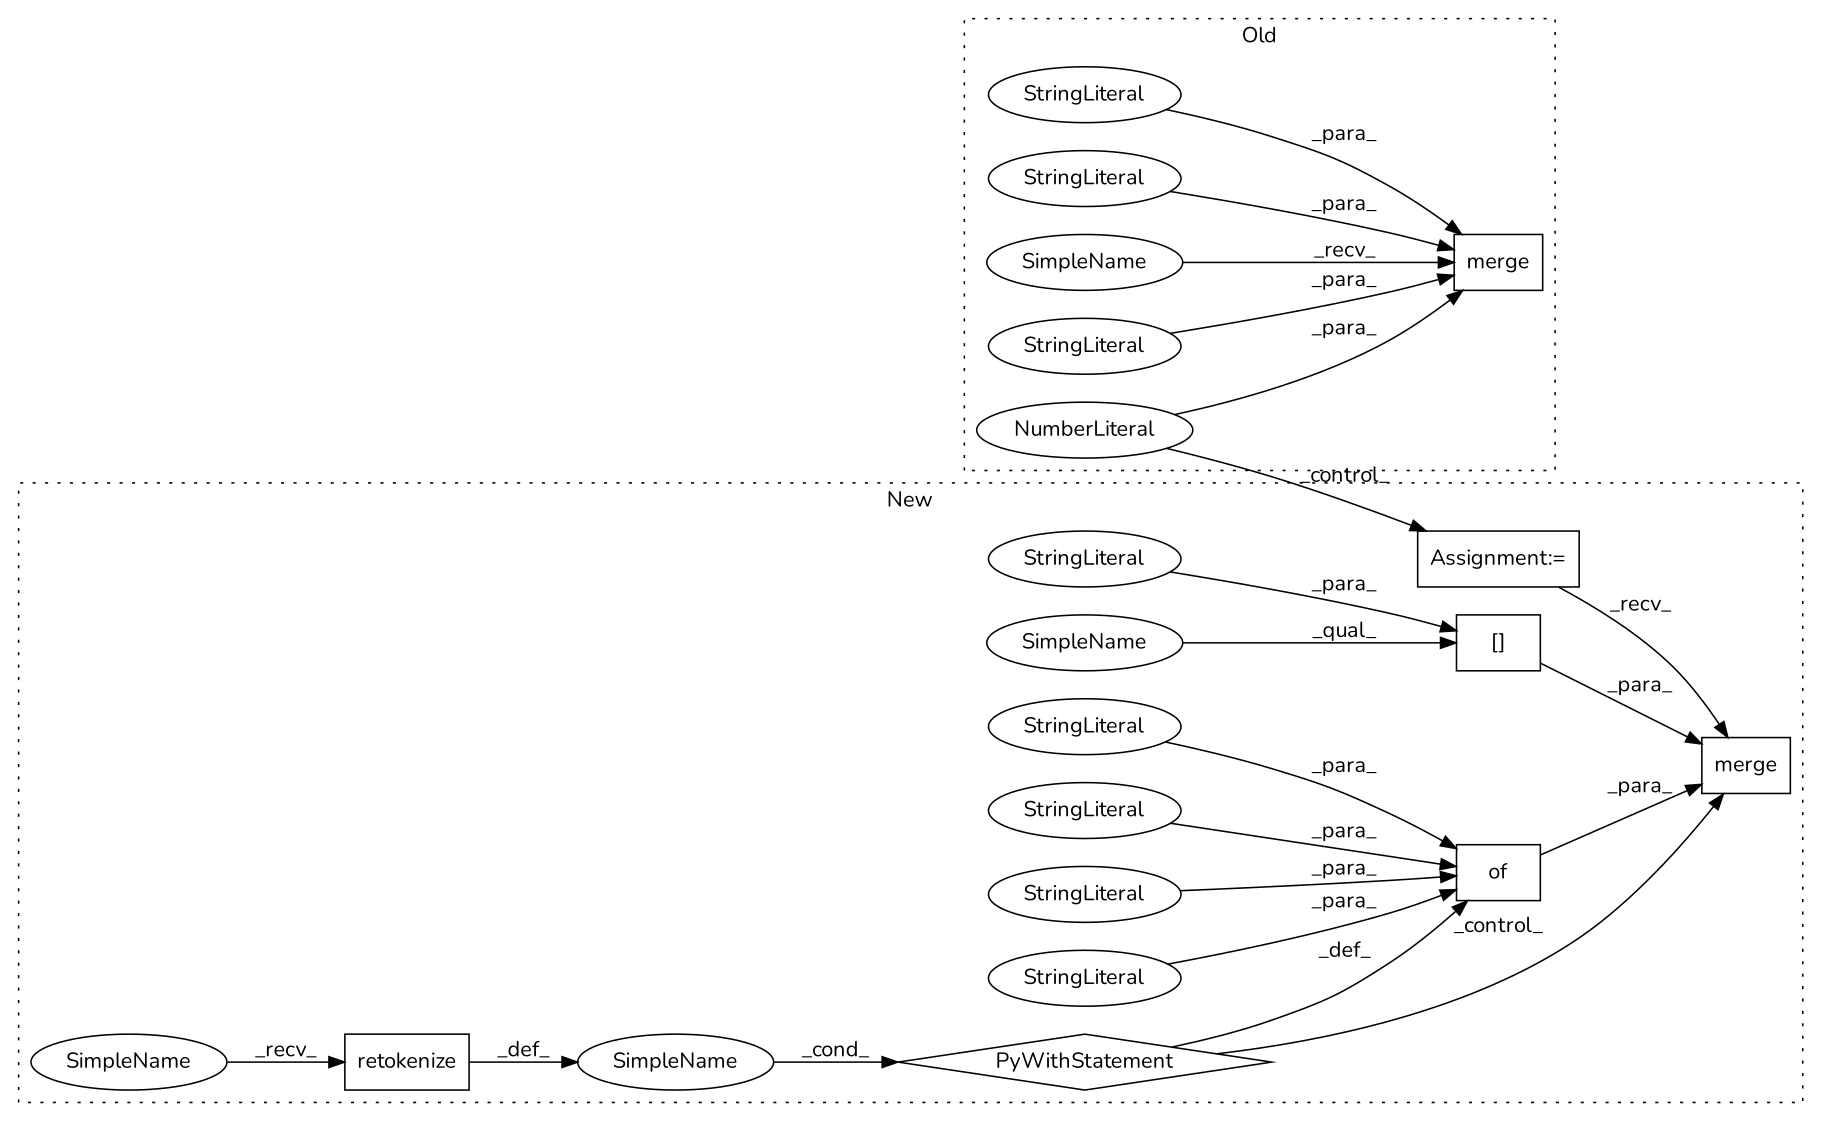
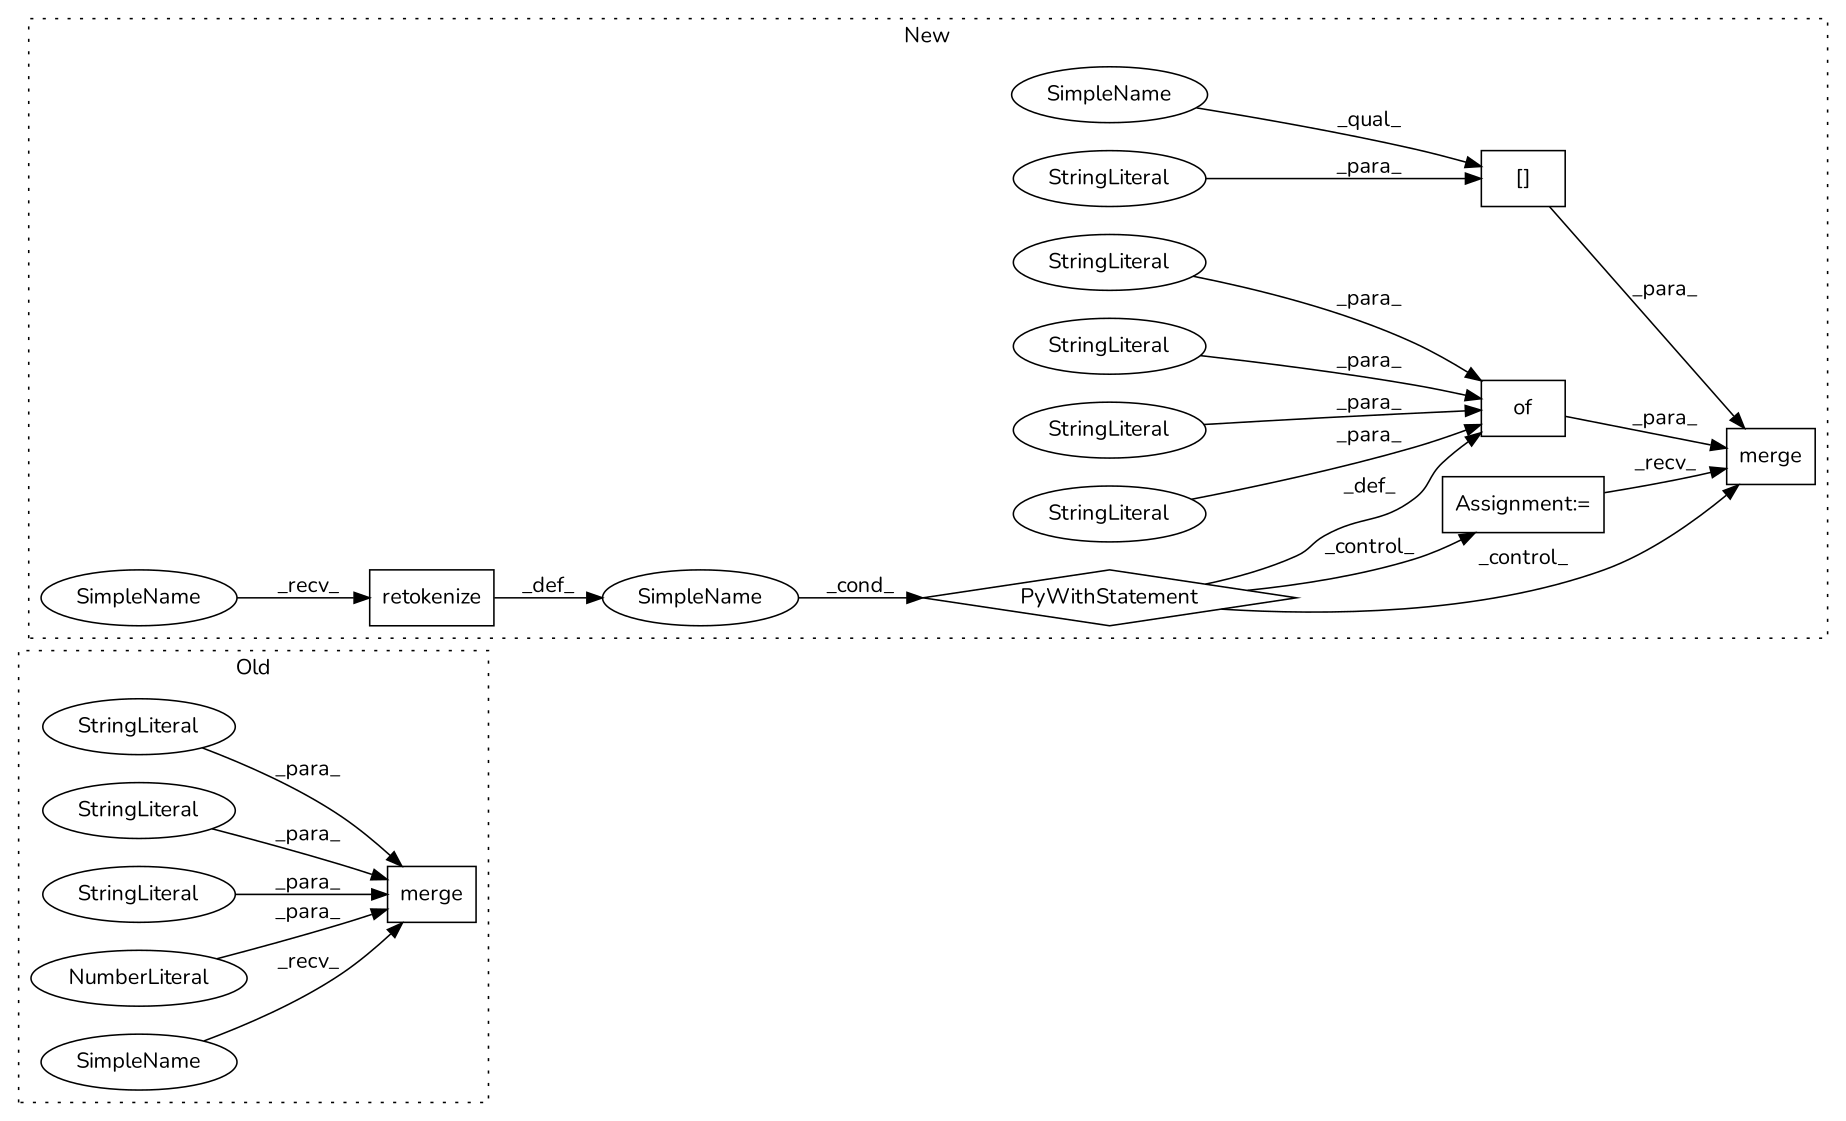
(1321, 493) -> (1357, 574)
